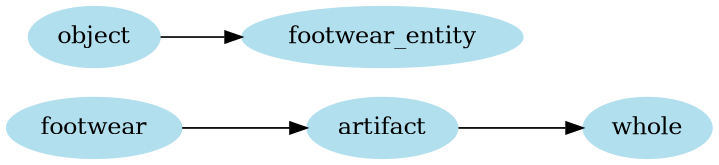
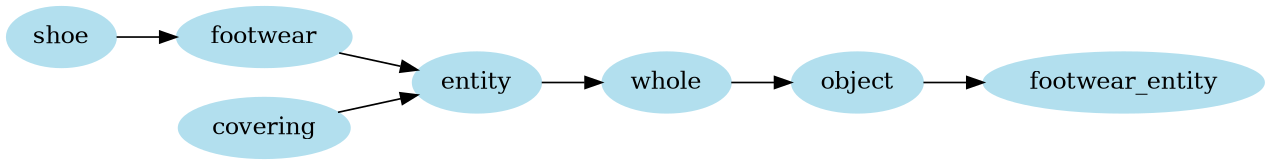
none -> (61, 37)
none -> (753, 82)
none -> (264, 128)
(382, 128) -> (477, 82)
